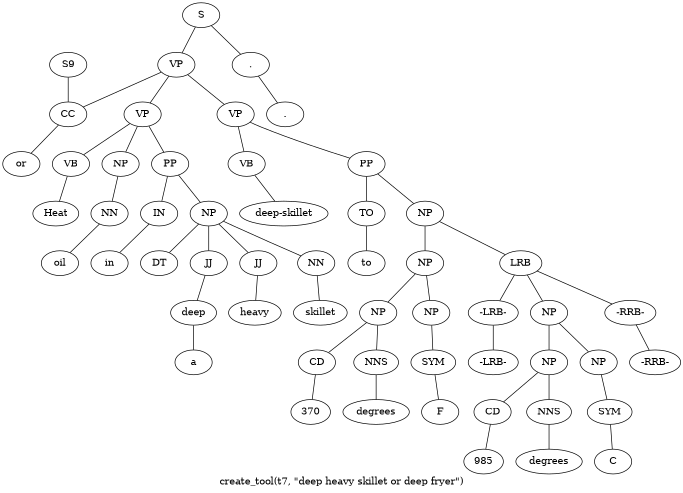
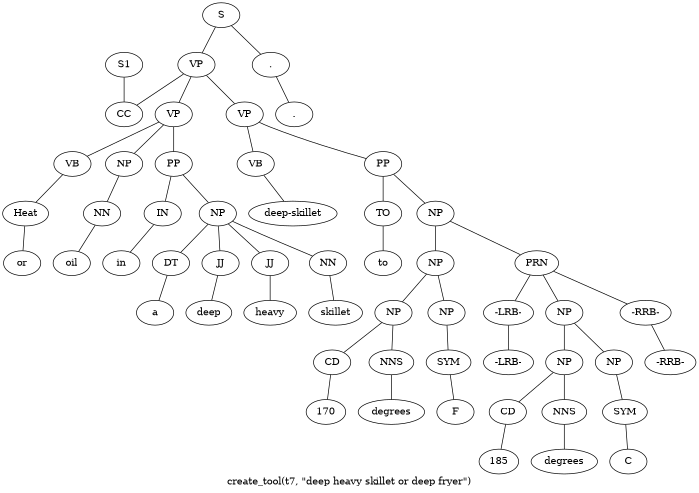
(68, 65) -> (124, 65)
(45, 139) -> (24, 238)
(521, 263) -> (537, 263)
(194, 338) -> (163, 288)
(311, 412) -> (326, 412)
(484, 462) -> (499, 462)
